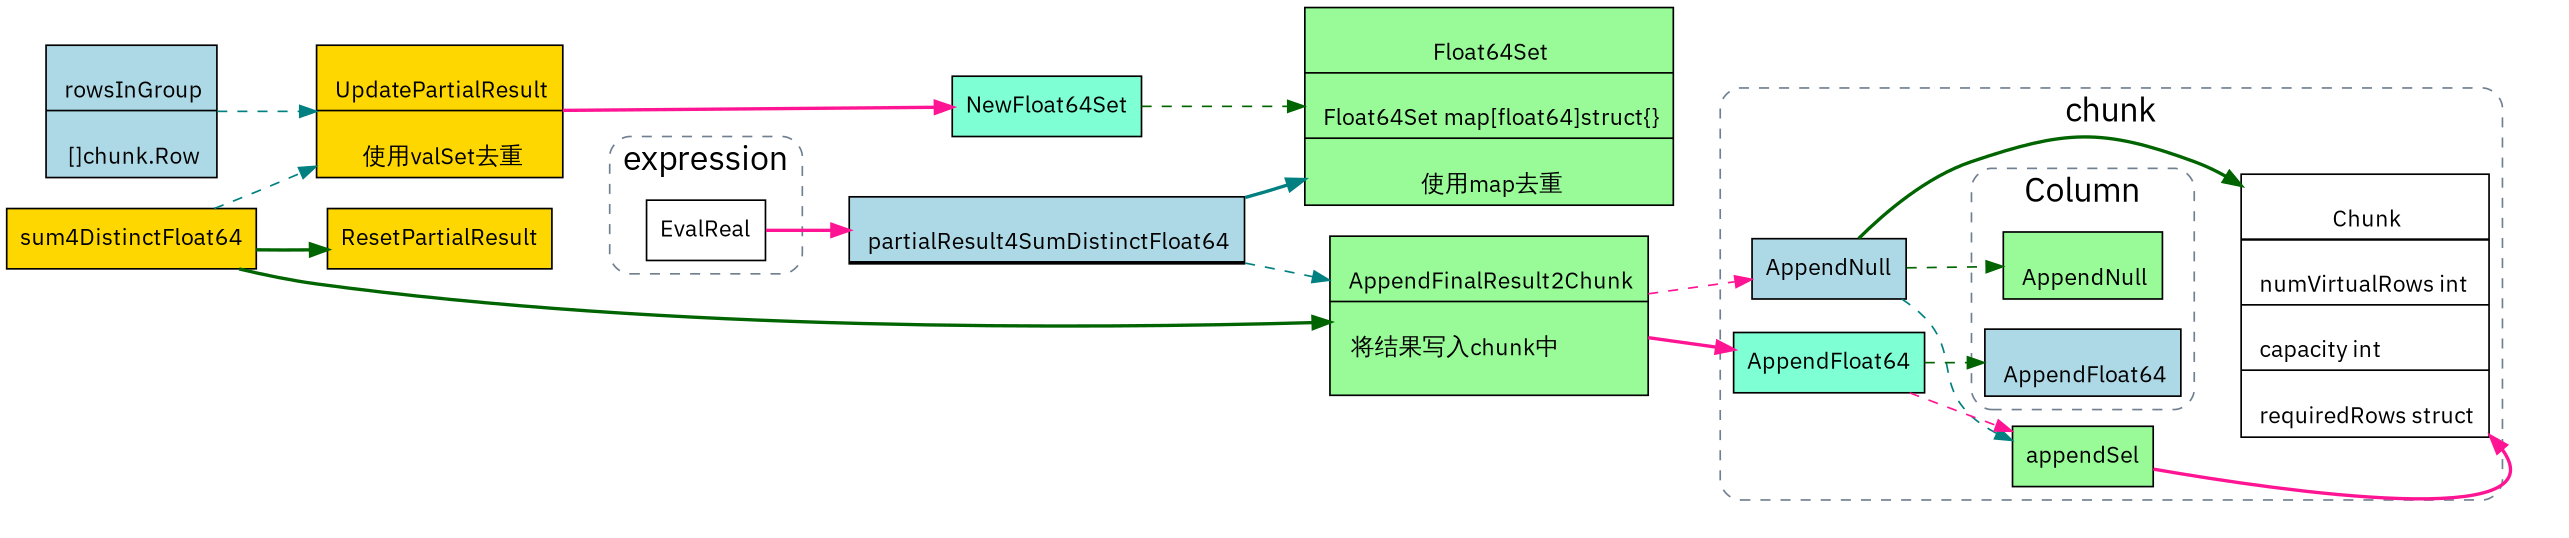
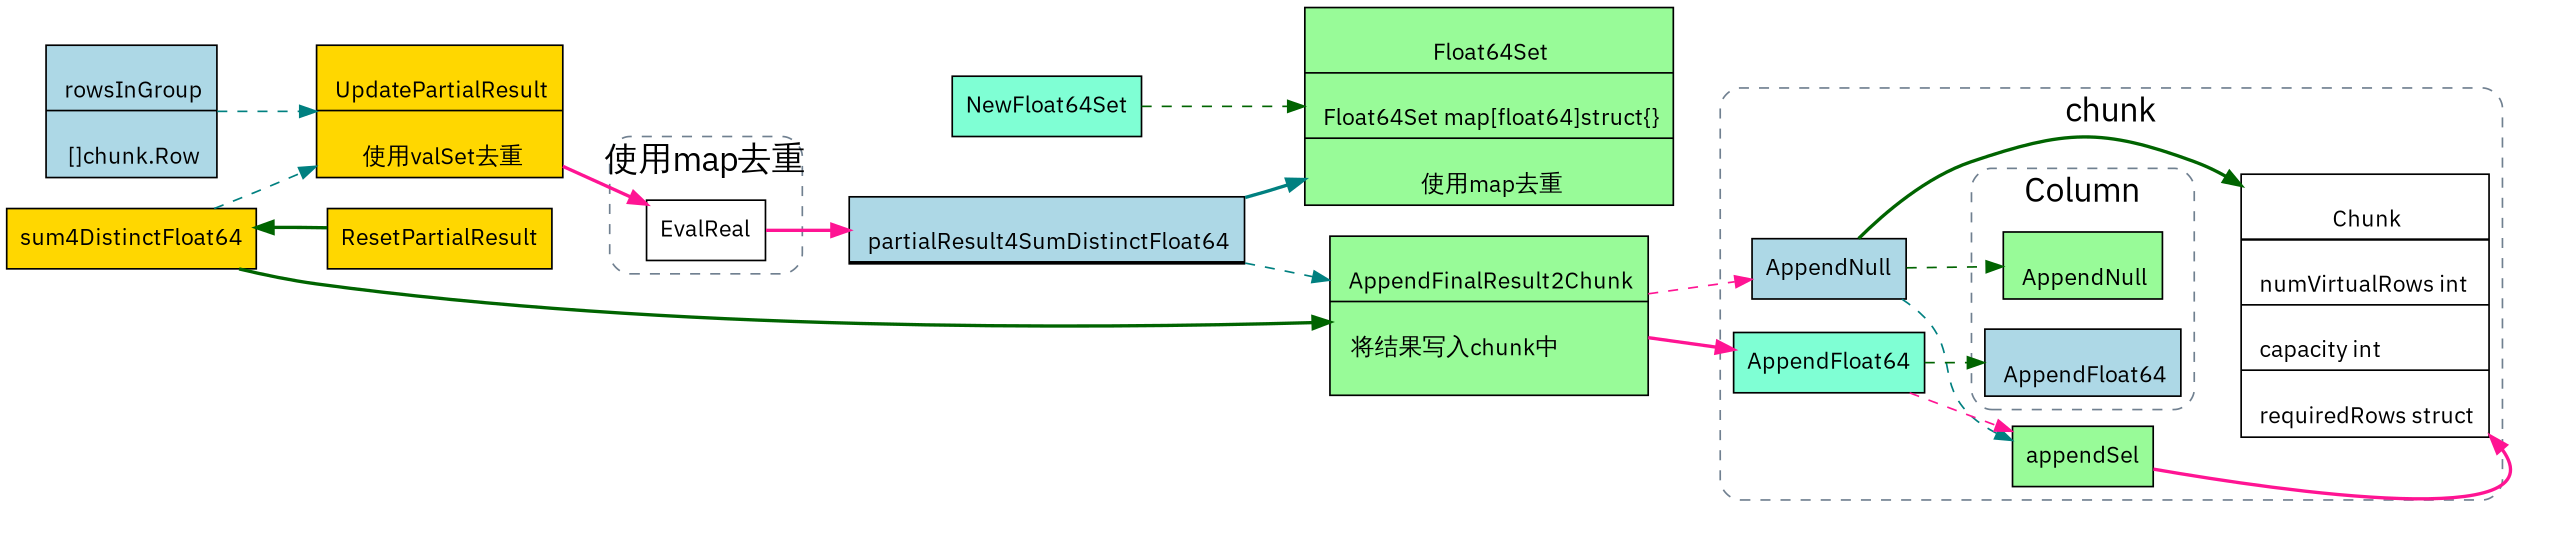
(749, 109) -> (597, 182)
(706, 162) -> (706, 162)
(283, 250) -> (300, 227)
